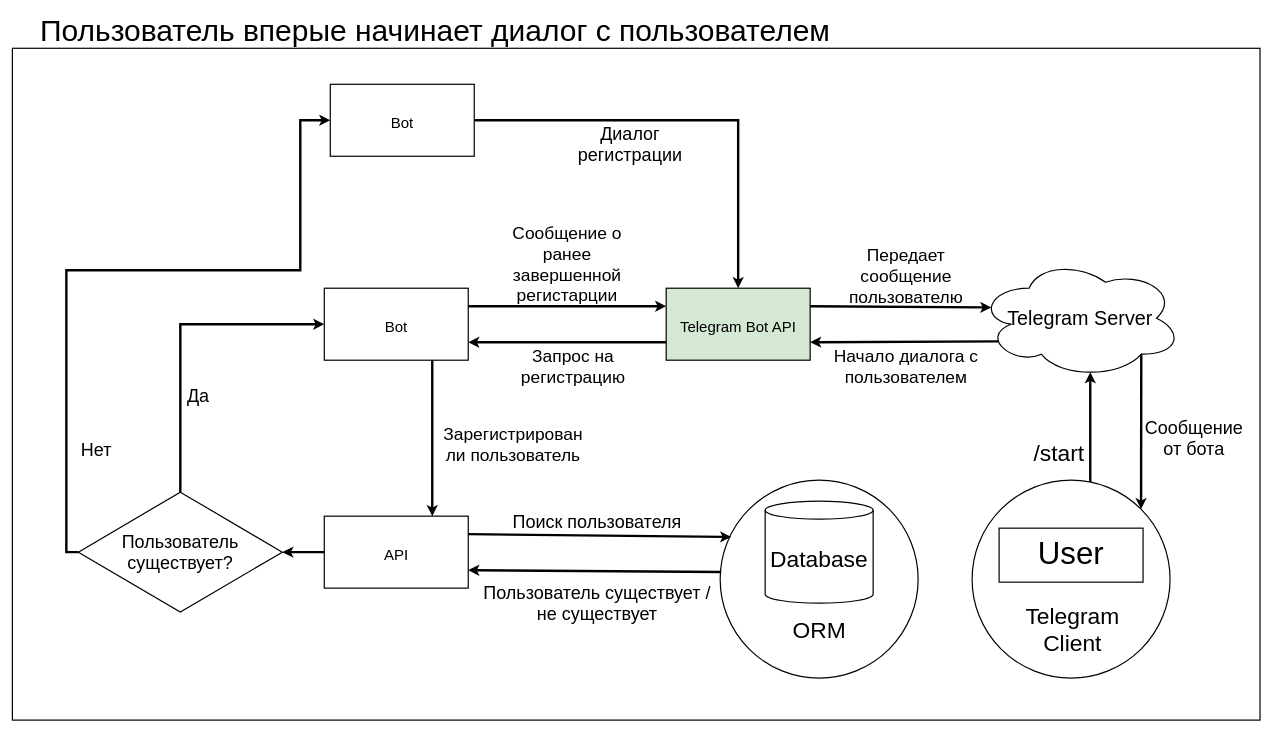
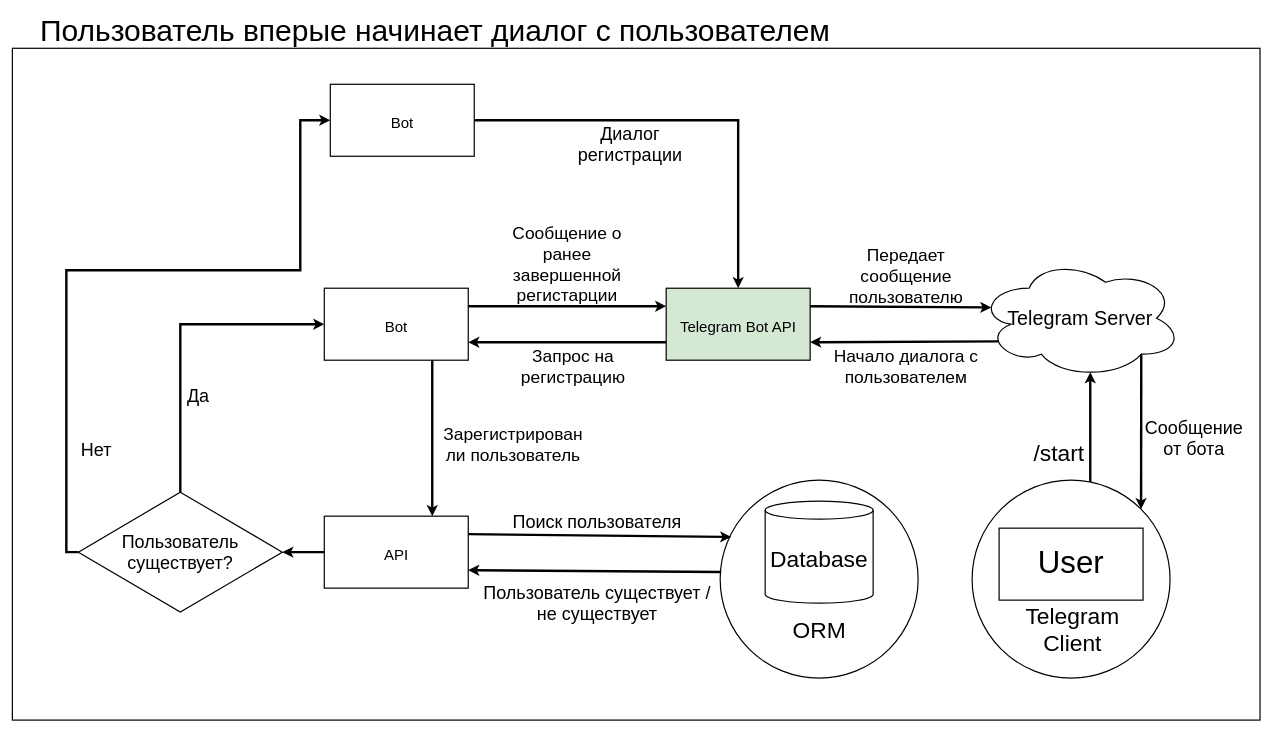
(1071, 555) -> (1071, 564)
